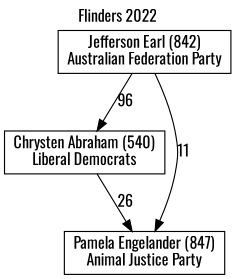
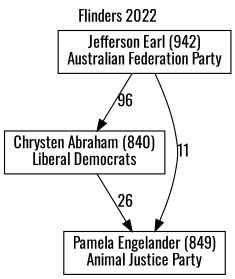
(145, 52) -> (145, 52)
(85, 152) -> (85, 152)
(145, 253) -> (145, 253)
